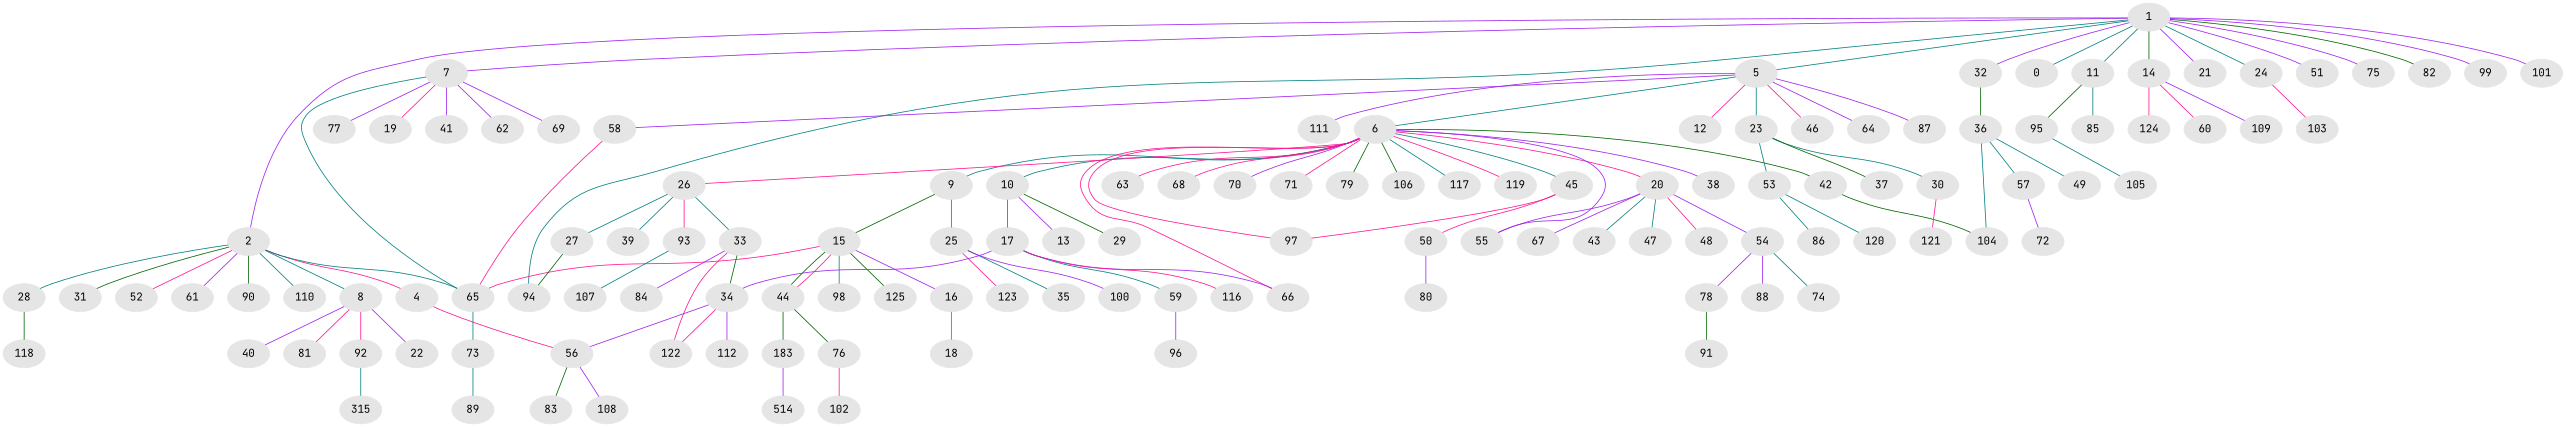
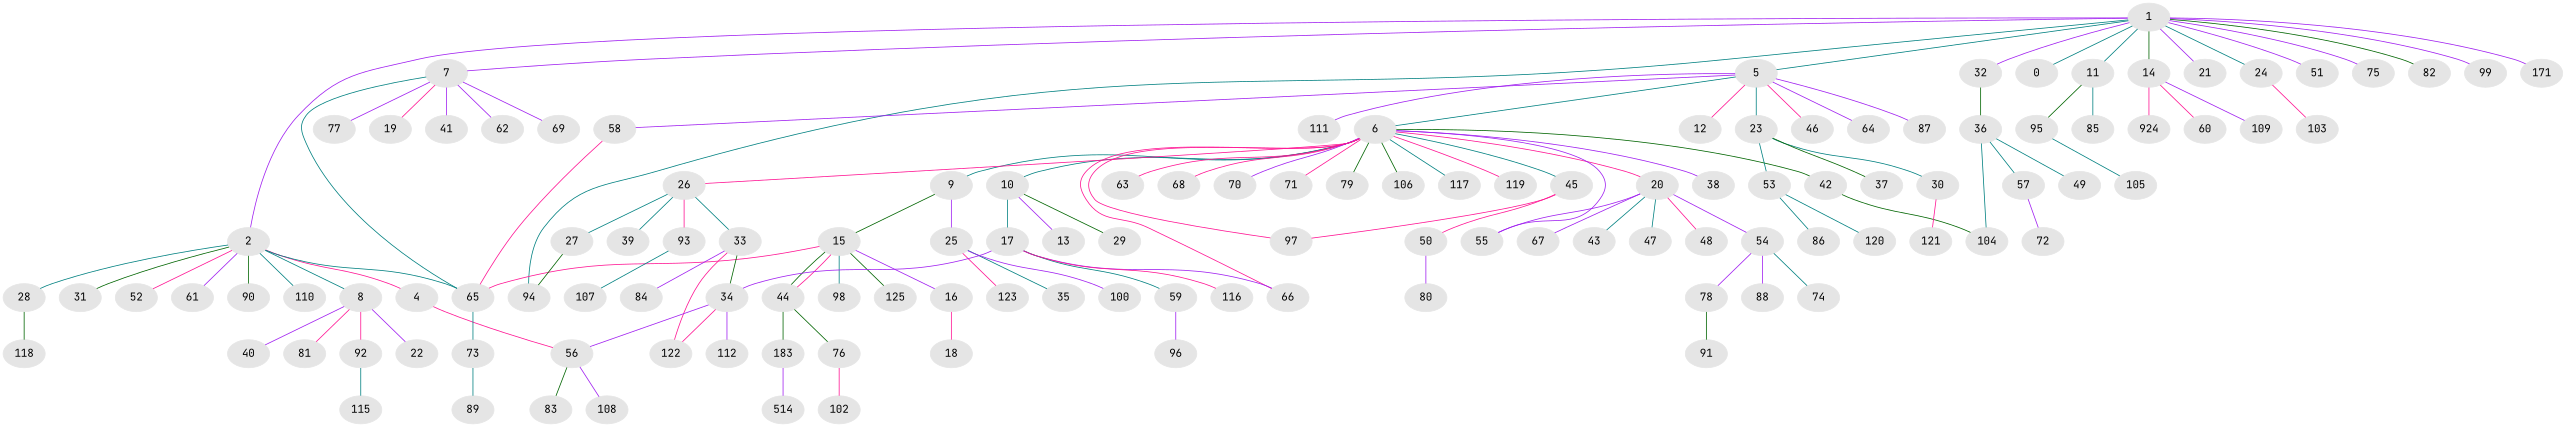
(2542, 73) -> (2542, 73)
(2149, 129) -> (2149, 129)
(361, 410) -> (361, 410)
